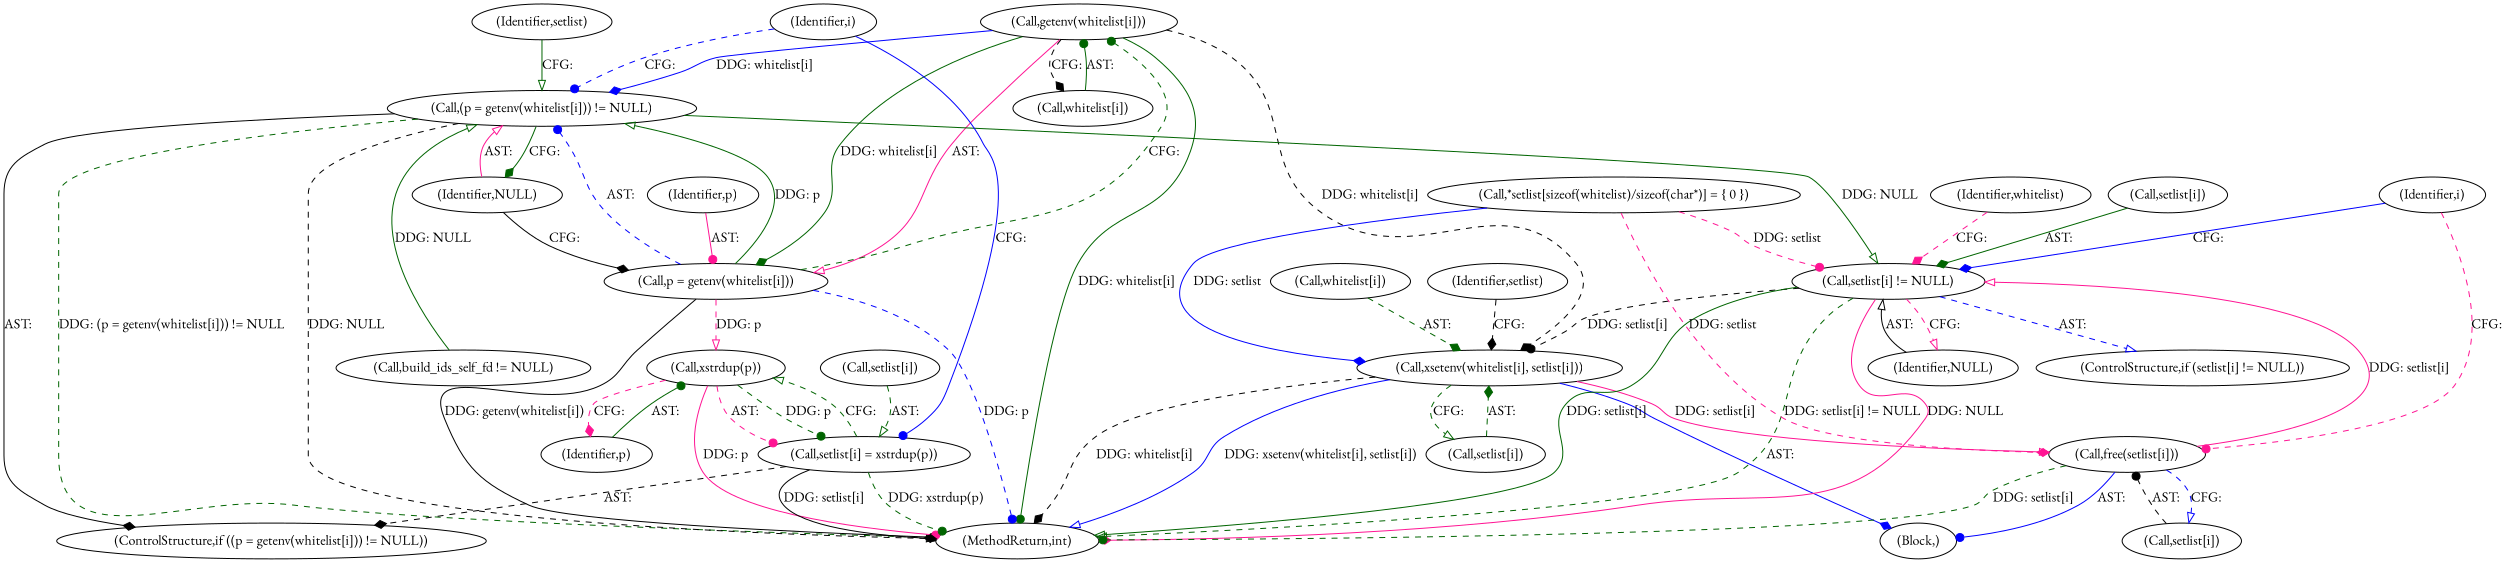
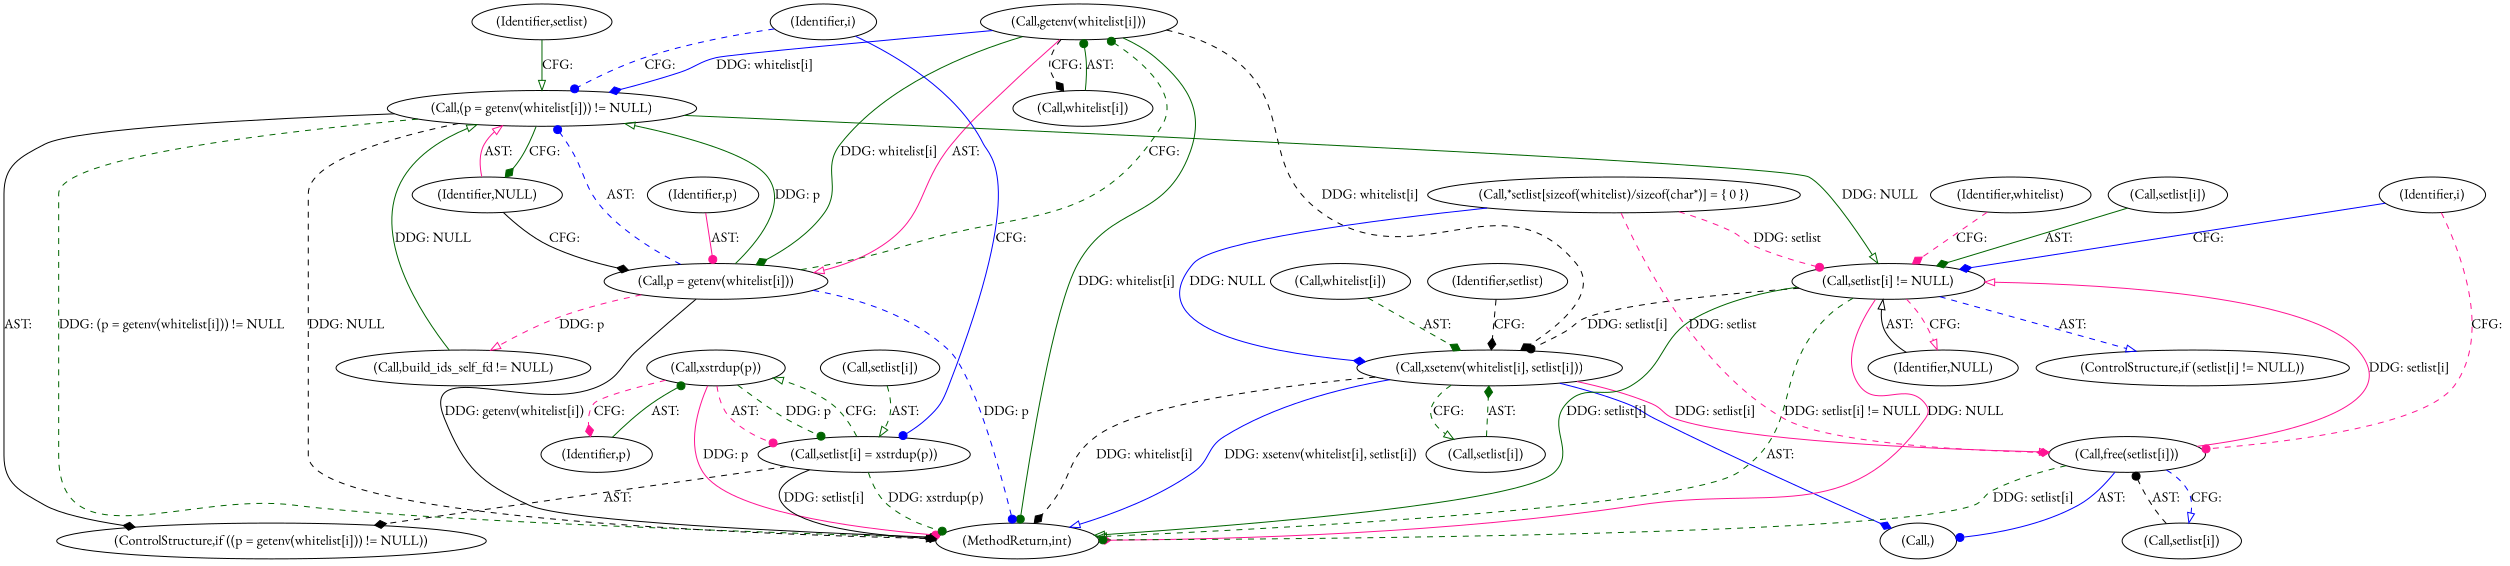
(1228, 281) -> (1228, 281)
(716, 320) -> (568, 314)
(1918, 541) -> (1918, 541)
